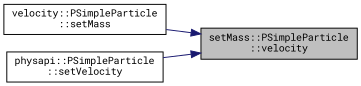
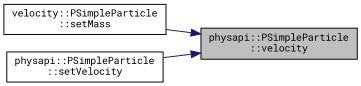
(279, 44) -> (279, 44)
